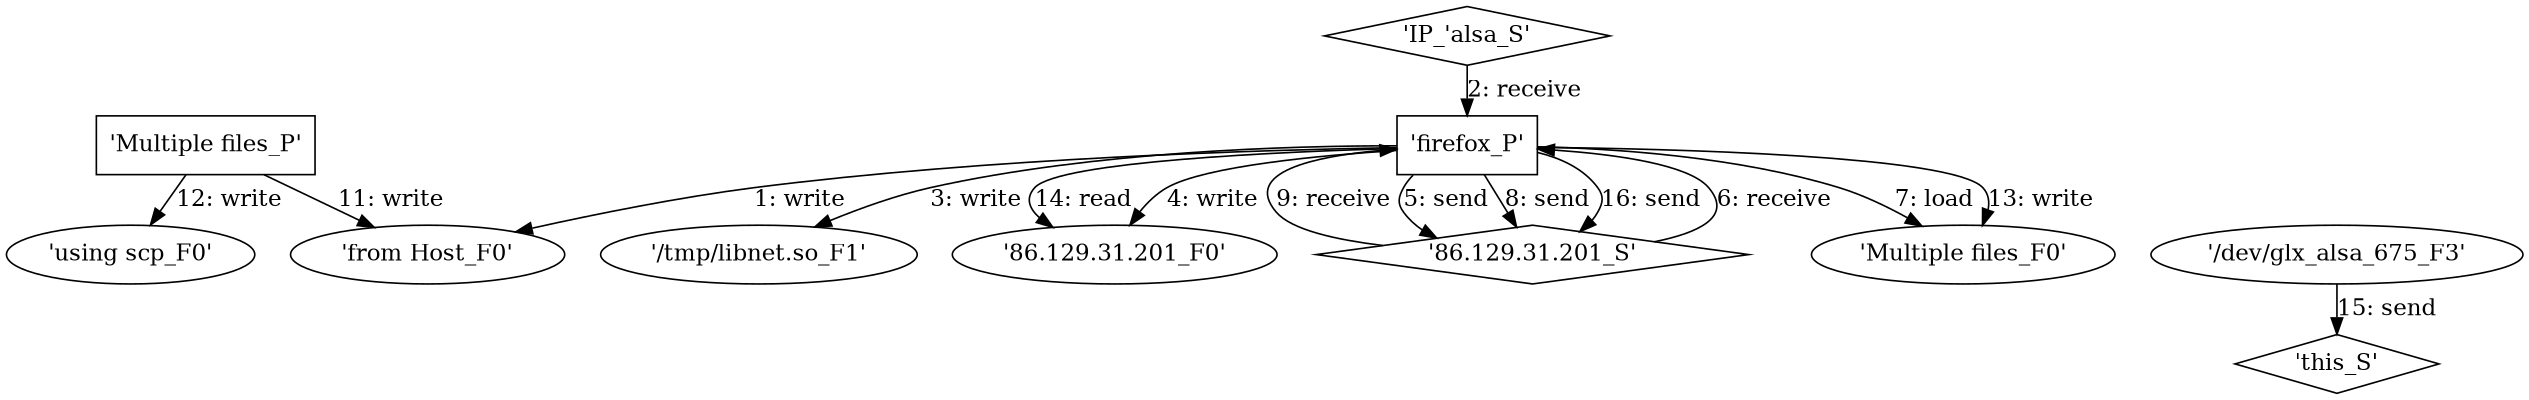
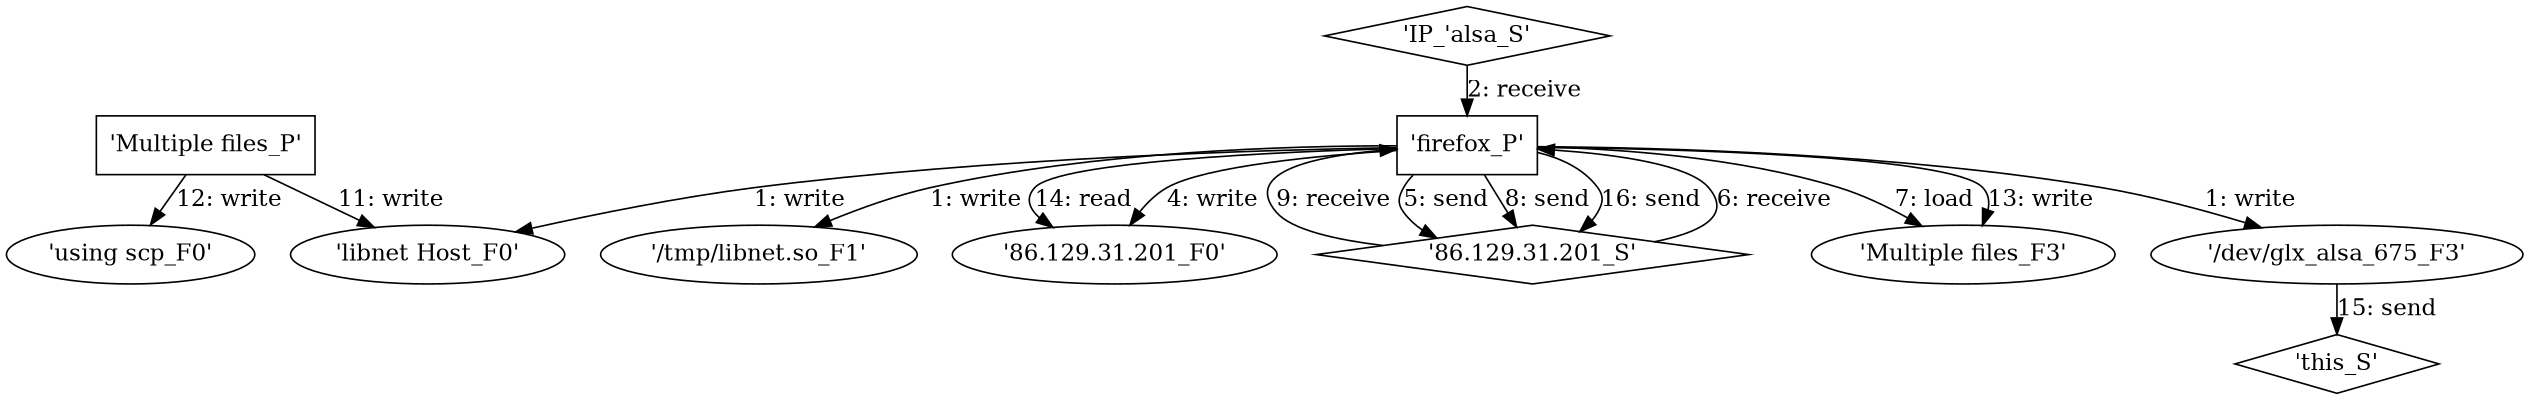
none -> (1983, 171)
(976, 200) -> (976, 200)
(428, 255) -> (428, 255)
(1963, 255) -> (1963, 255)
